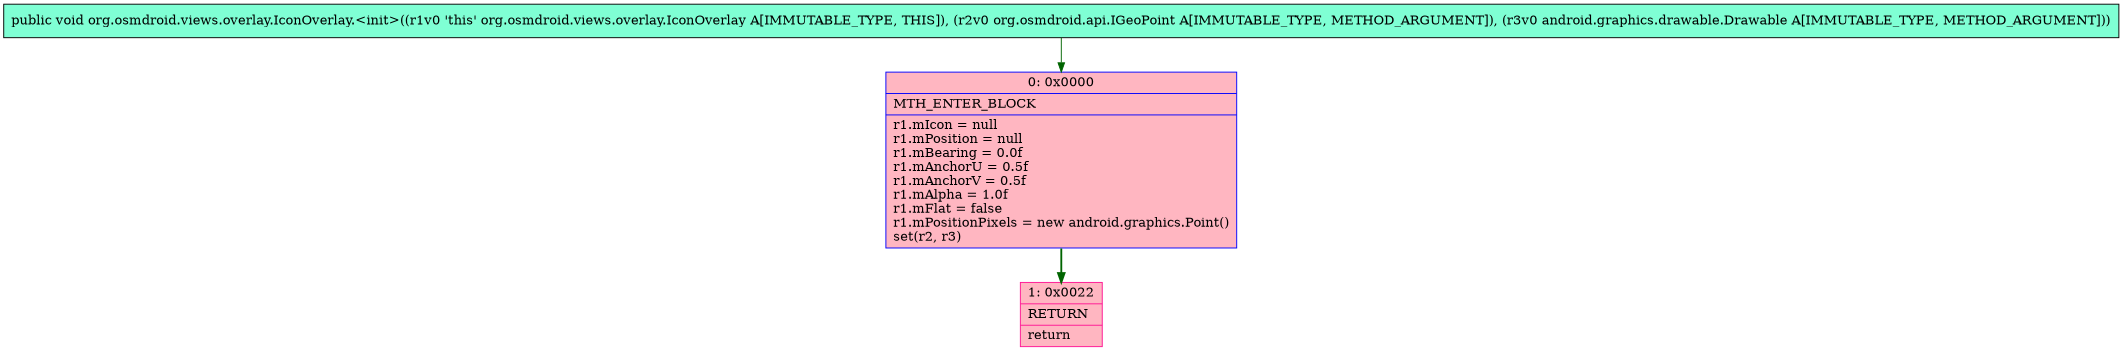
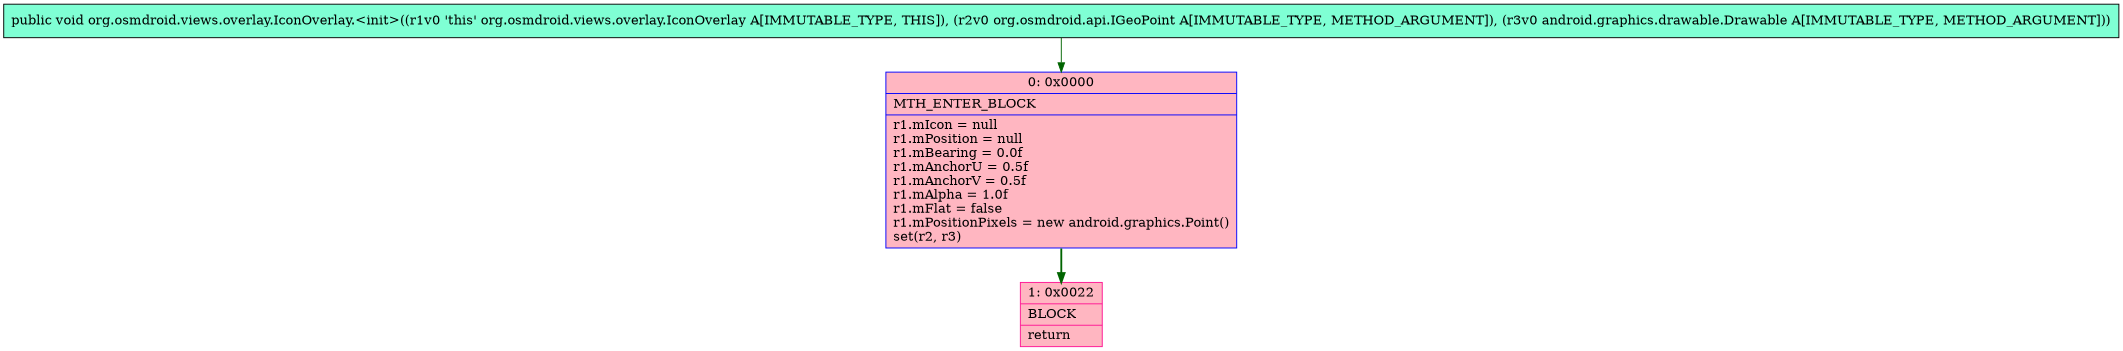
(1058, 314) -> (1052, 314)
